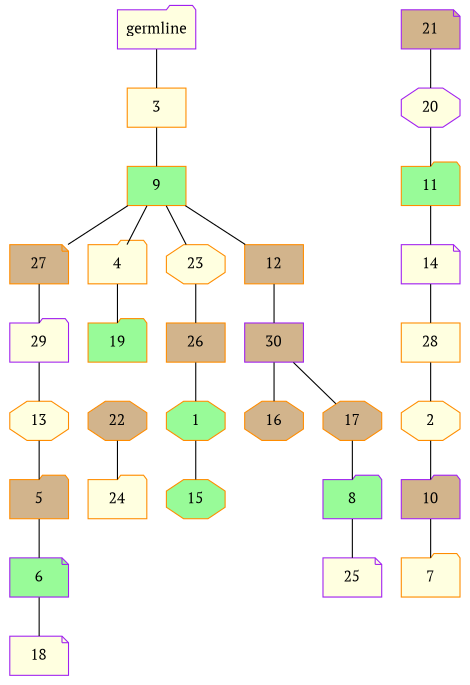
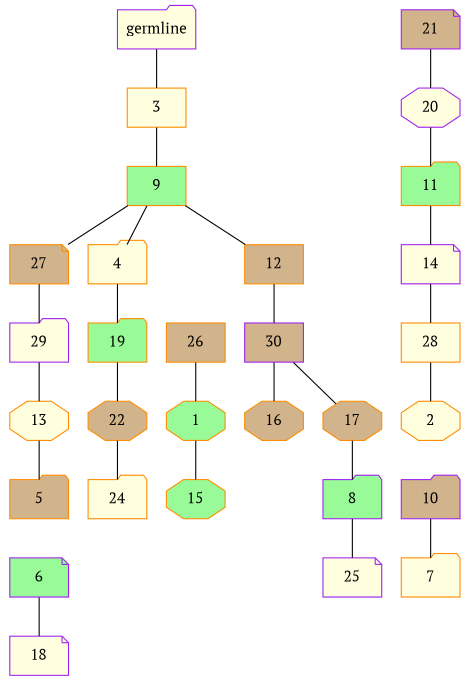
(196, 264) -> none
none -> (117, 382)
(431, 460) -> none
(39, 538) -> none
